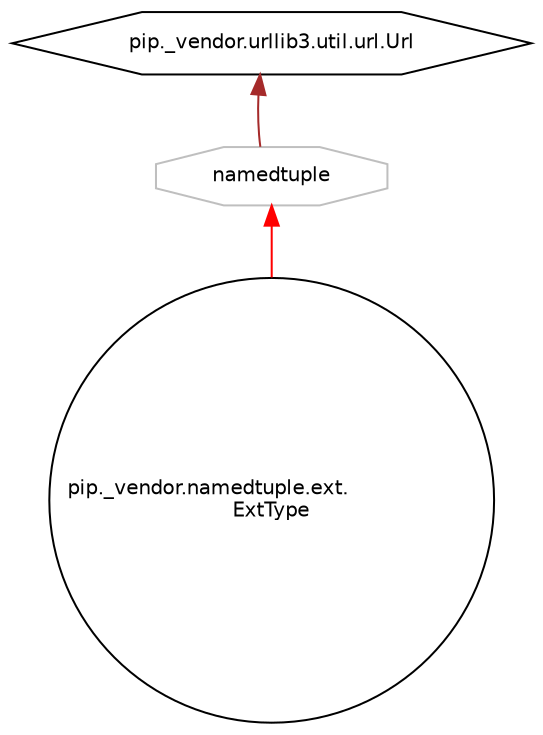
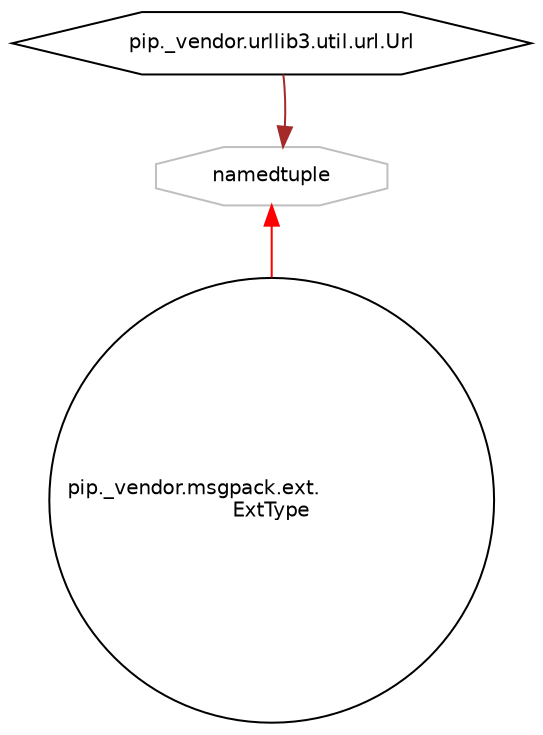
(258, 121) -> (285, 101)
(272, 500) -> (272, 500)
